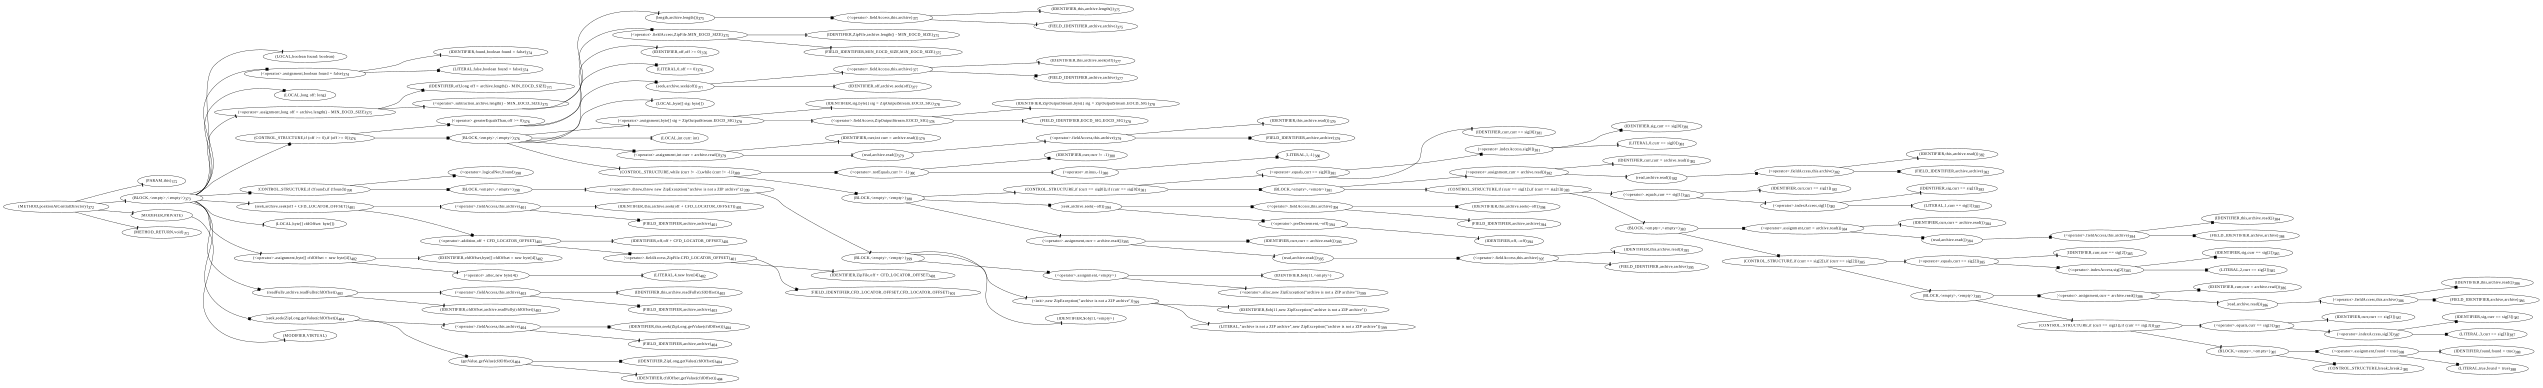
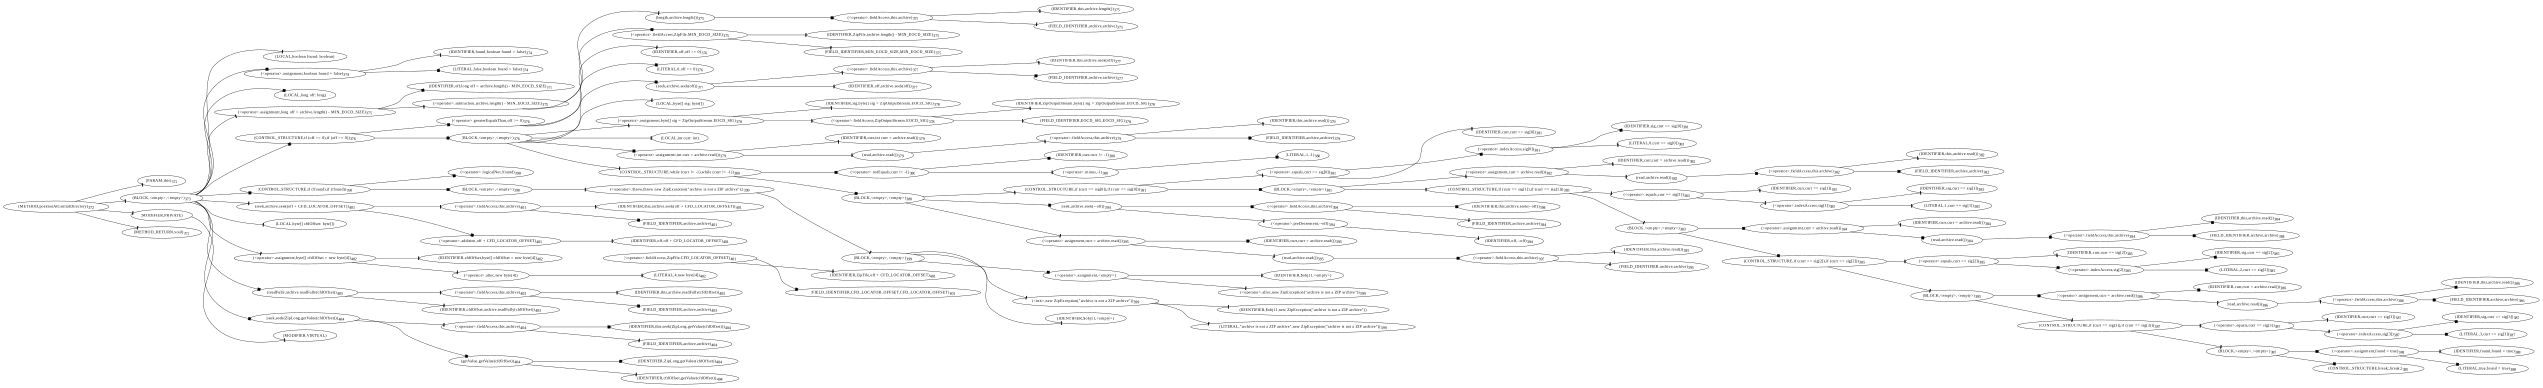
(1190, 215) -> (1190, 215)
(583, 249) -> none
